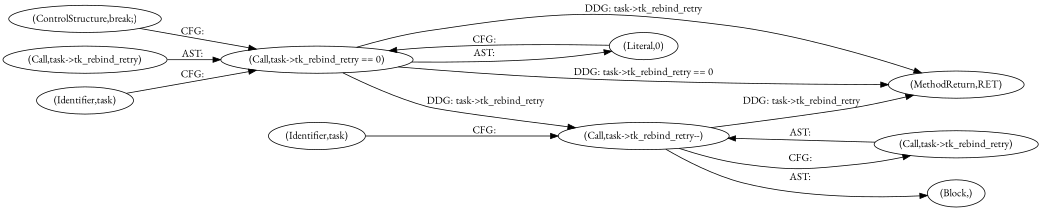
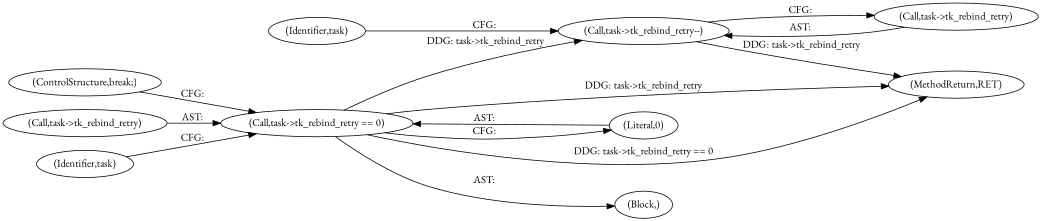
(486, 40) -> (486, 118)
(486, 53) -> (486, 131)
(789, 191) -> (464, 195)
